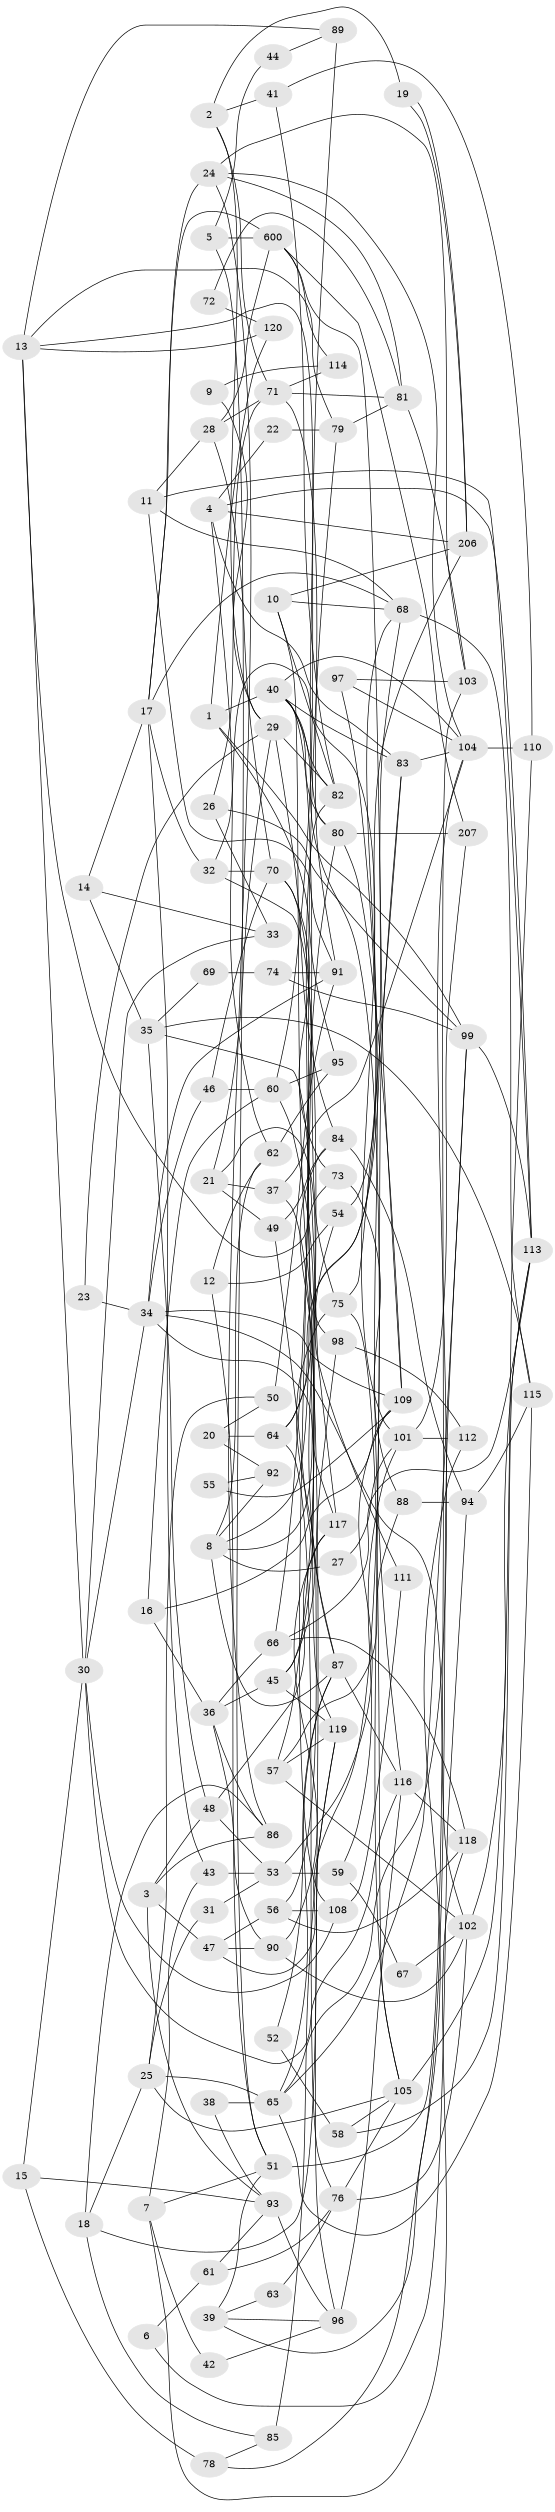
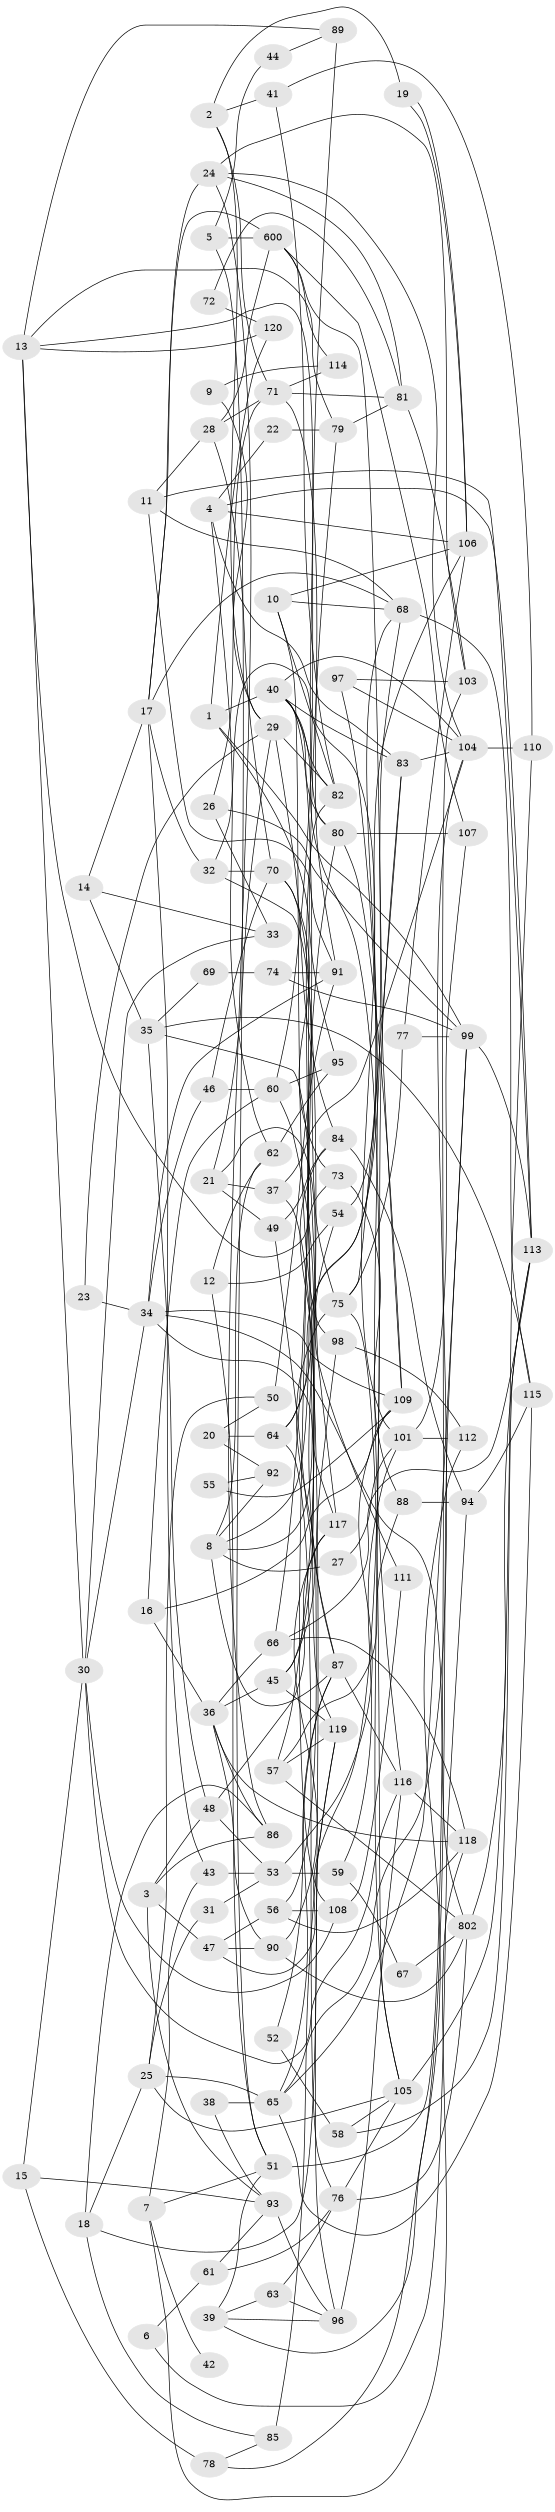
(468, 544) -> (468, 544)
(468, 834) -> (468, 834)
none -> (403, 1037)
none -> (296, 1814)
(468, 1927) -> (468, 1927)
(276, 2342) -> (306, 2308)
